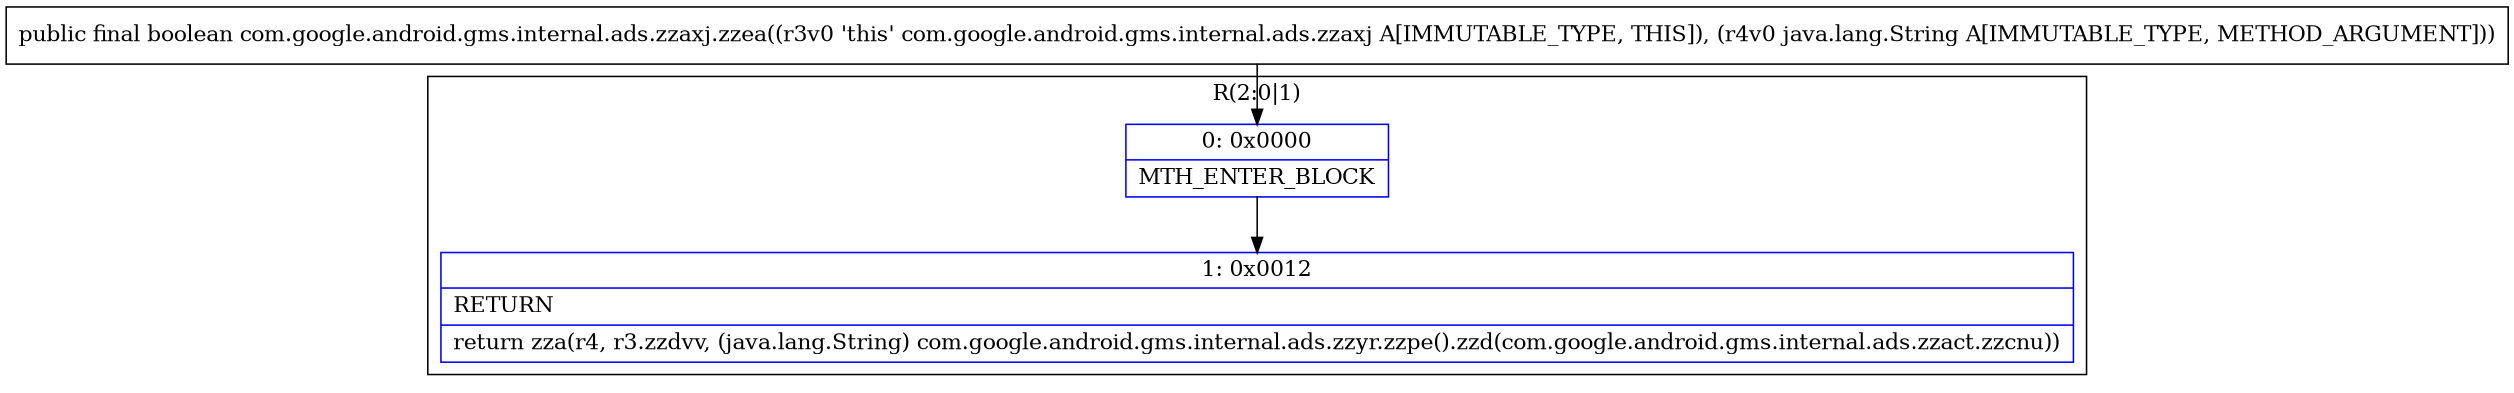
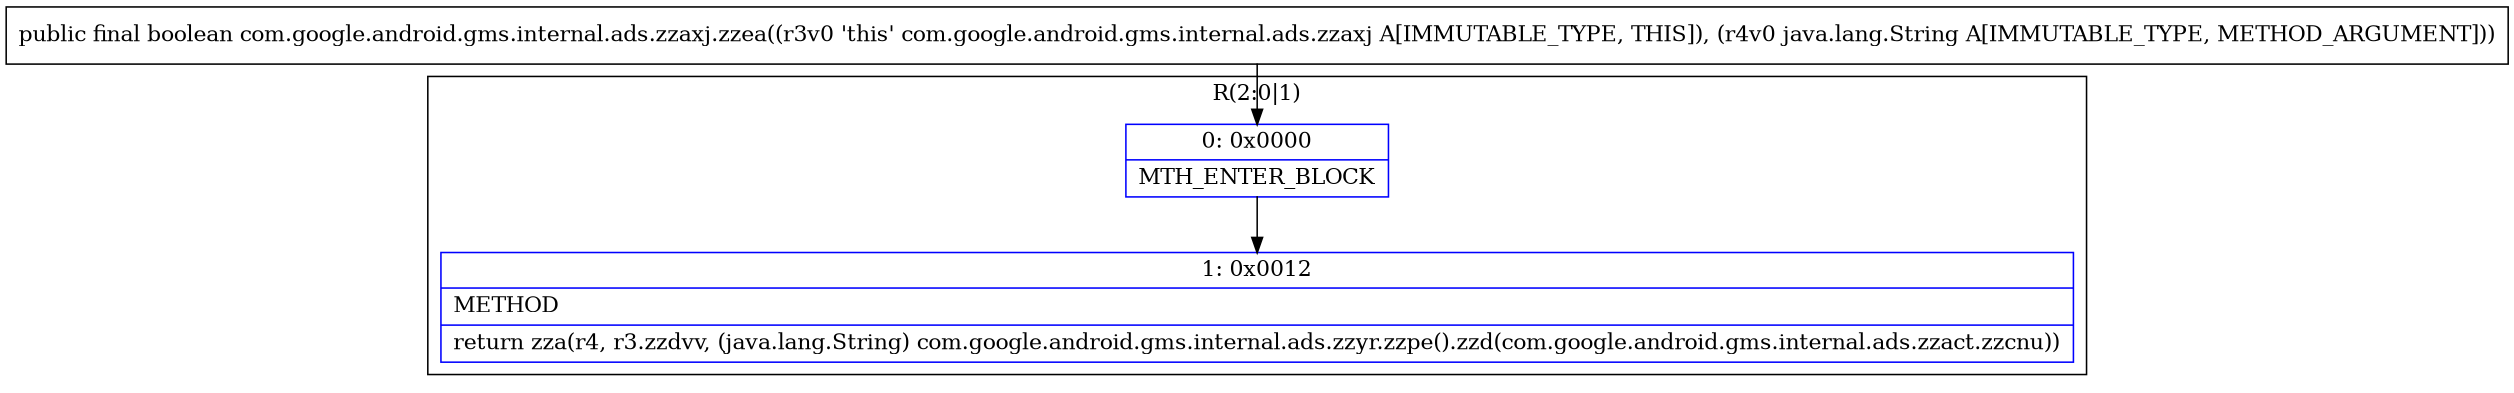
(503, 306) -> (507, 306)
